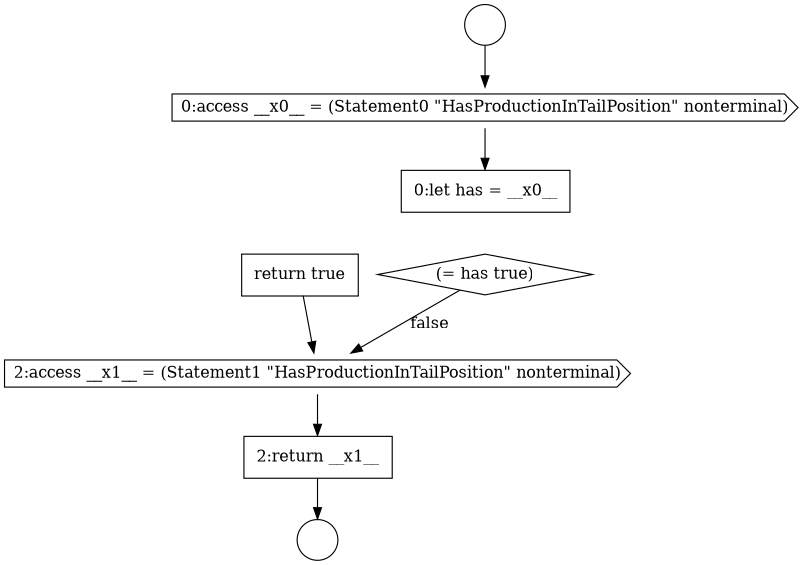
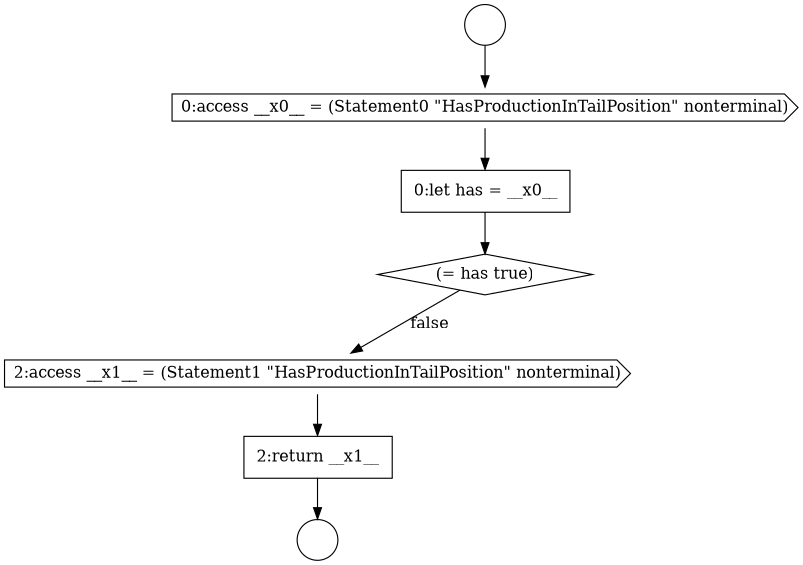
none -> (485, 227)
(299, 274) -> none
